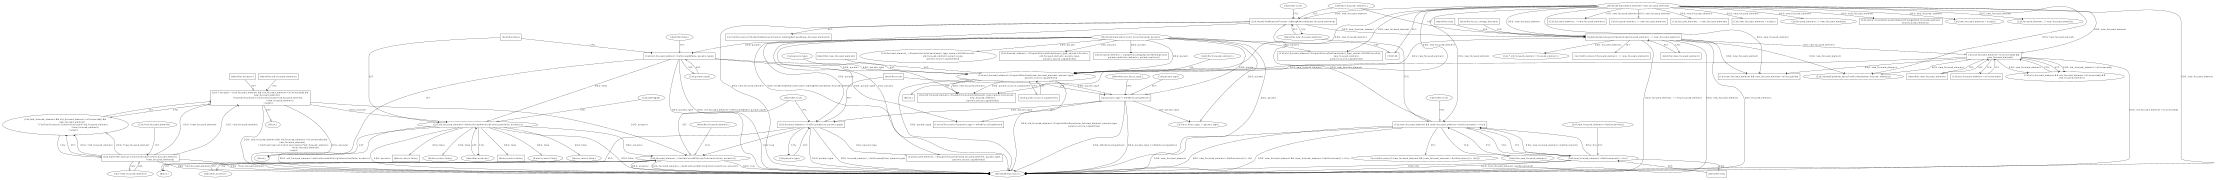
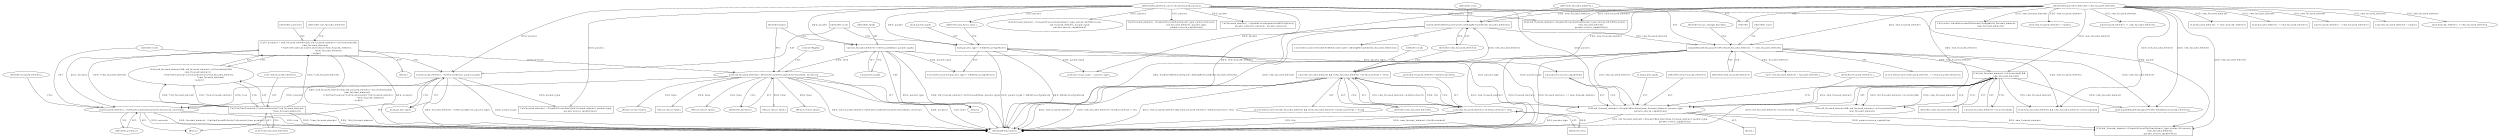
(1479, 22) -> (1707, 25)
(968, 110) -> (1268, 58)
(1169, 110) -> (1074, 60)
(1235, 131) -> (1051, 10)
